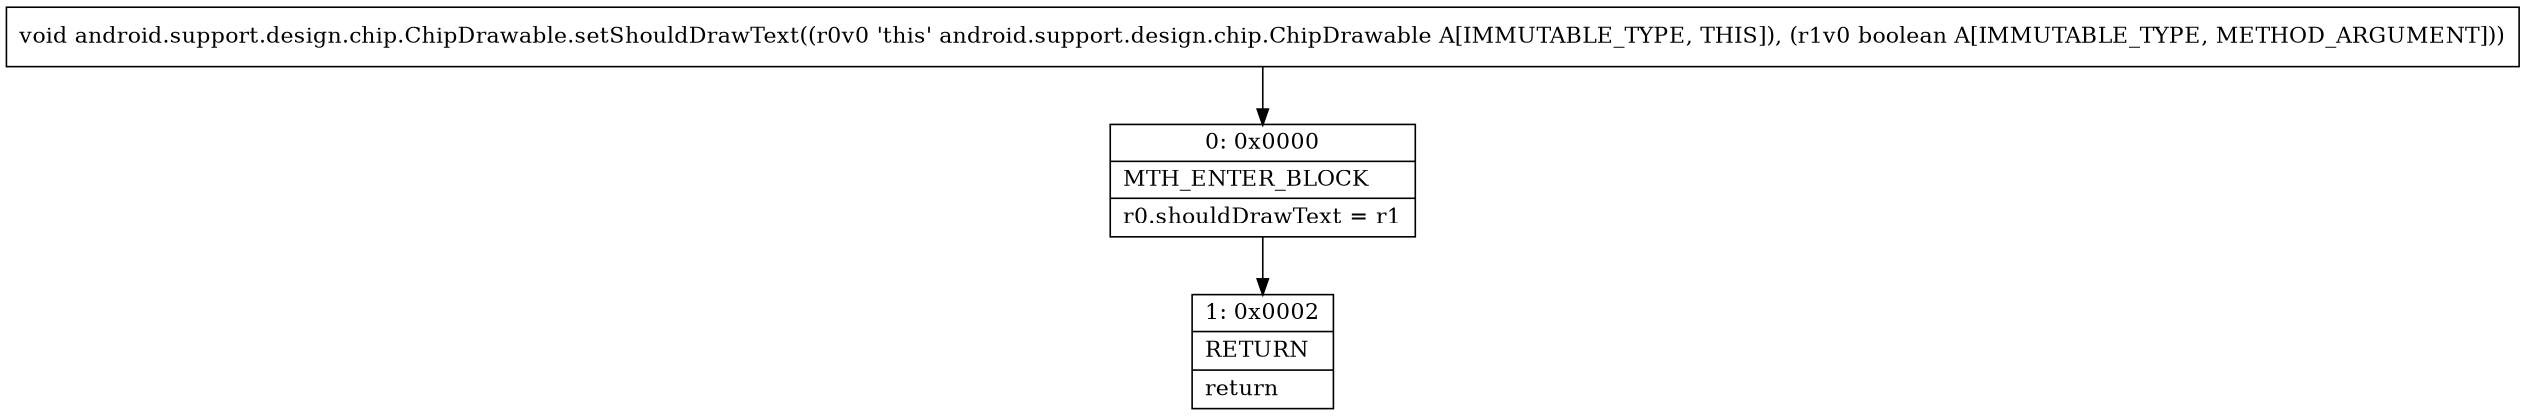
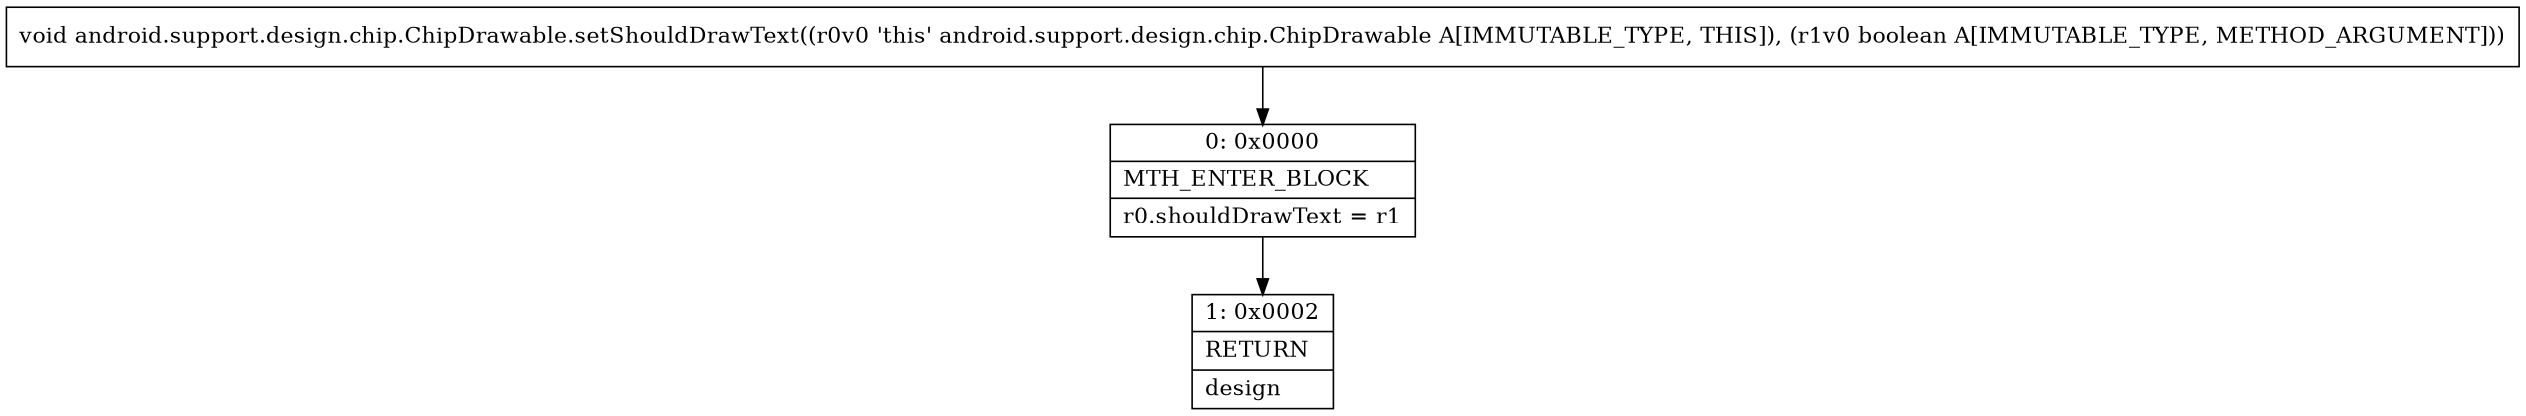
(1242, 389) -> (1244, 389)
